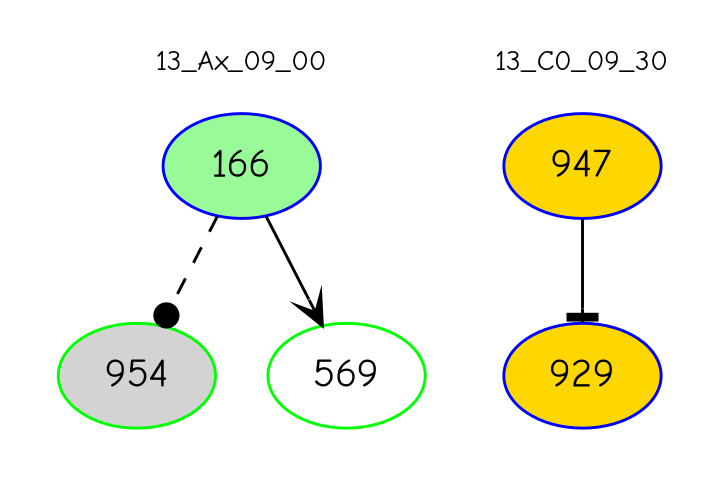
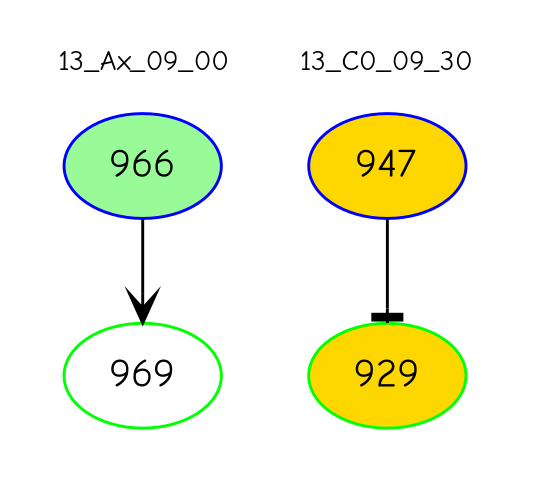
(242, 166) -> (143, 166)
(137, 376) -> none
(347, 376) -> (143, 376)
(582, 376) -> (387, 376)
